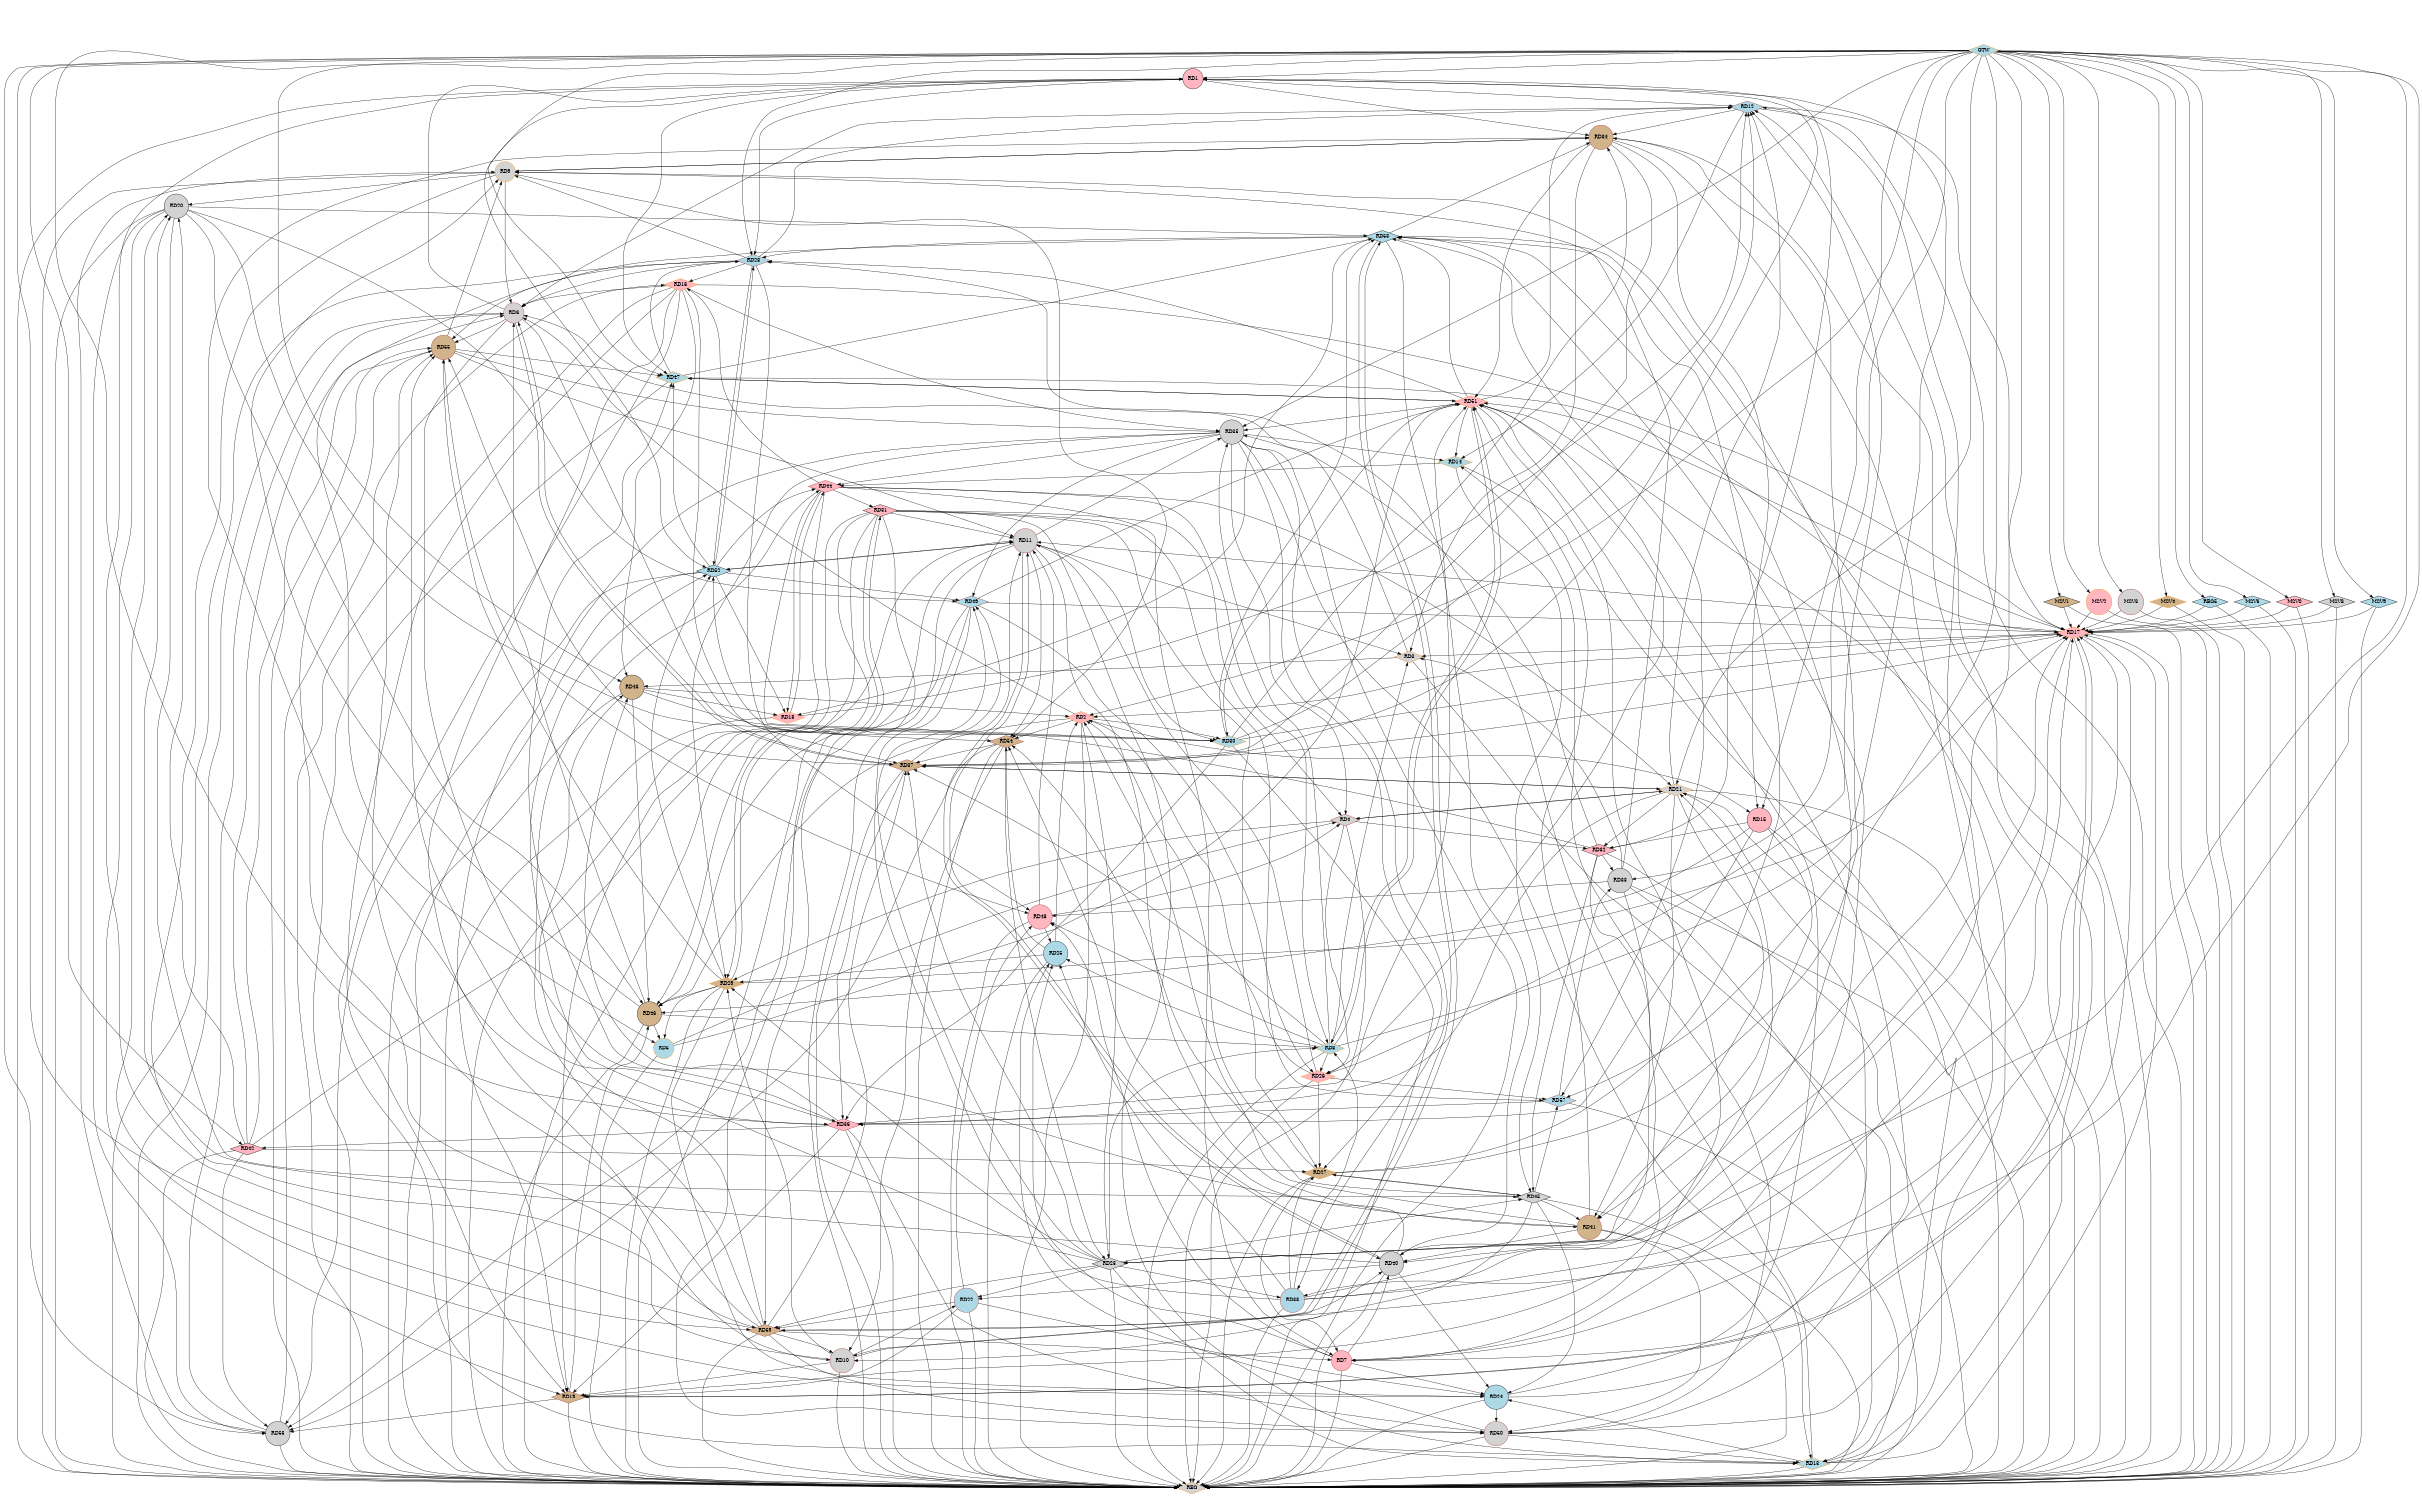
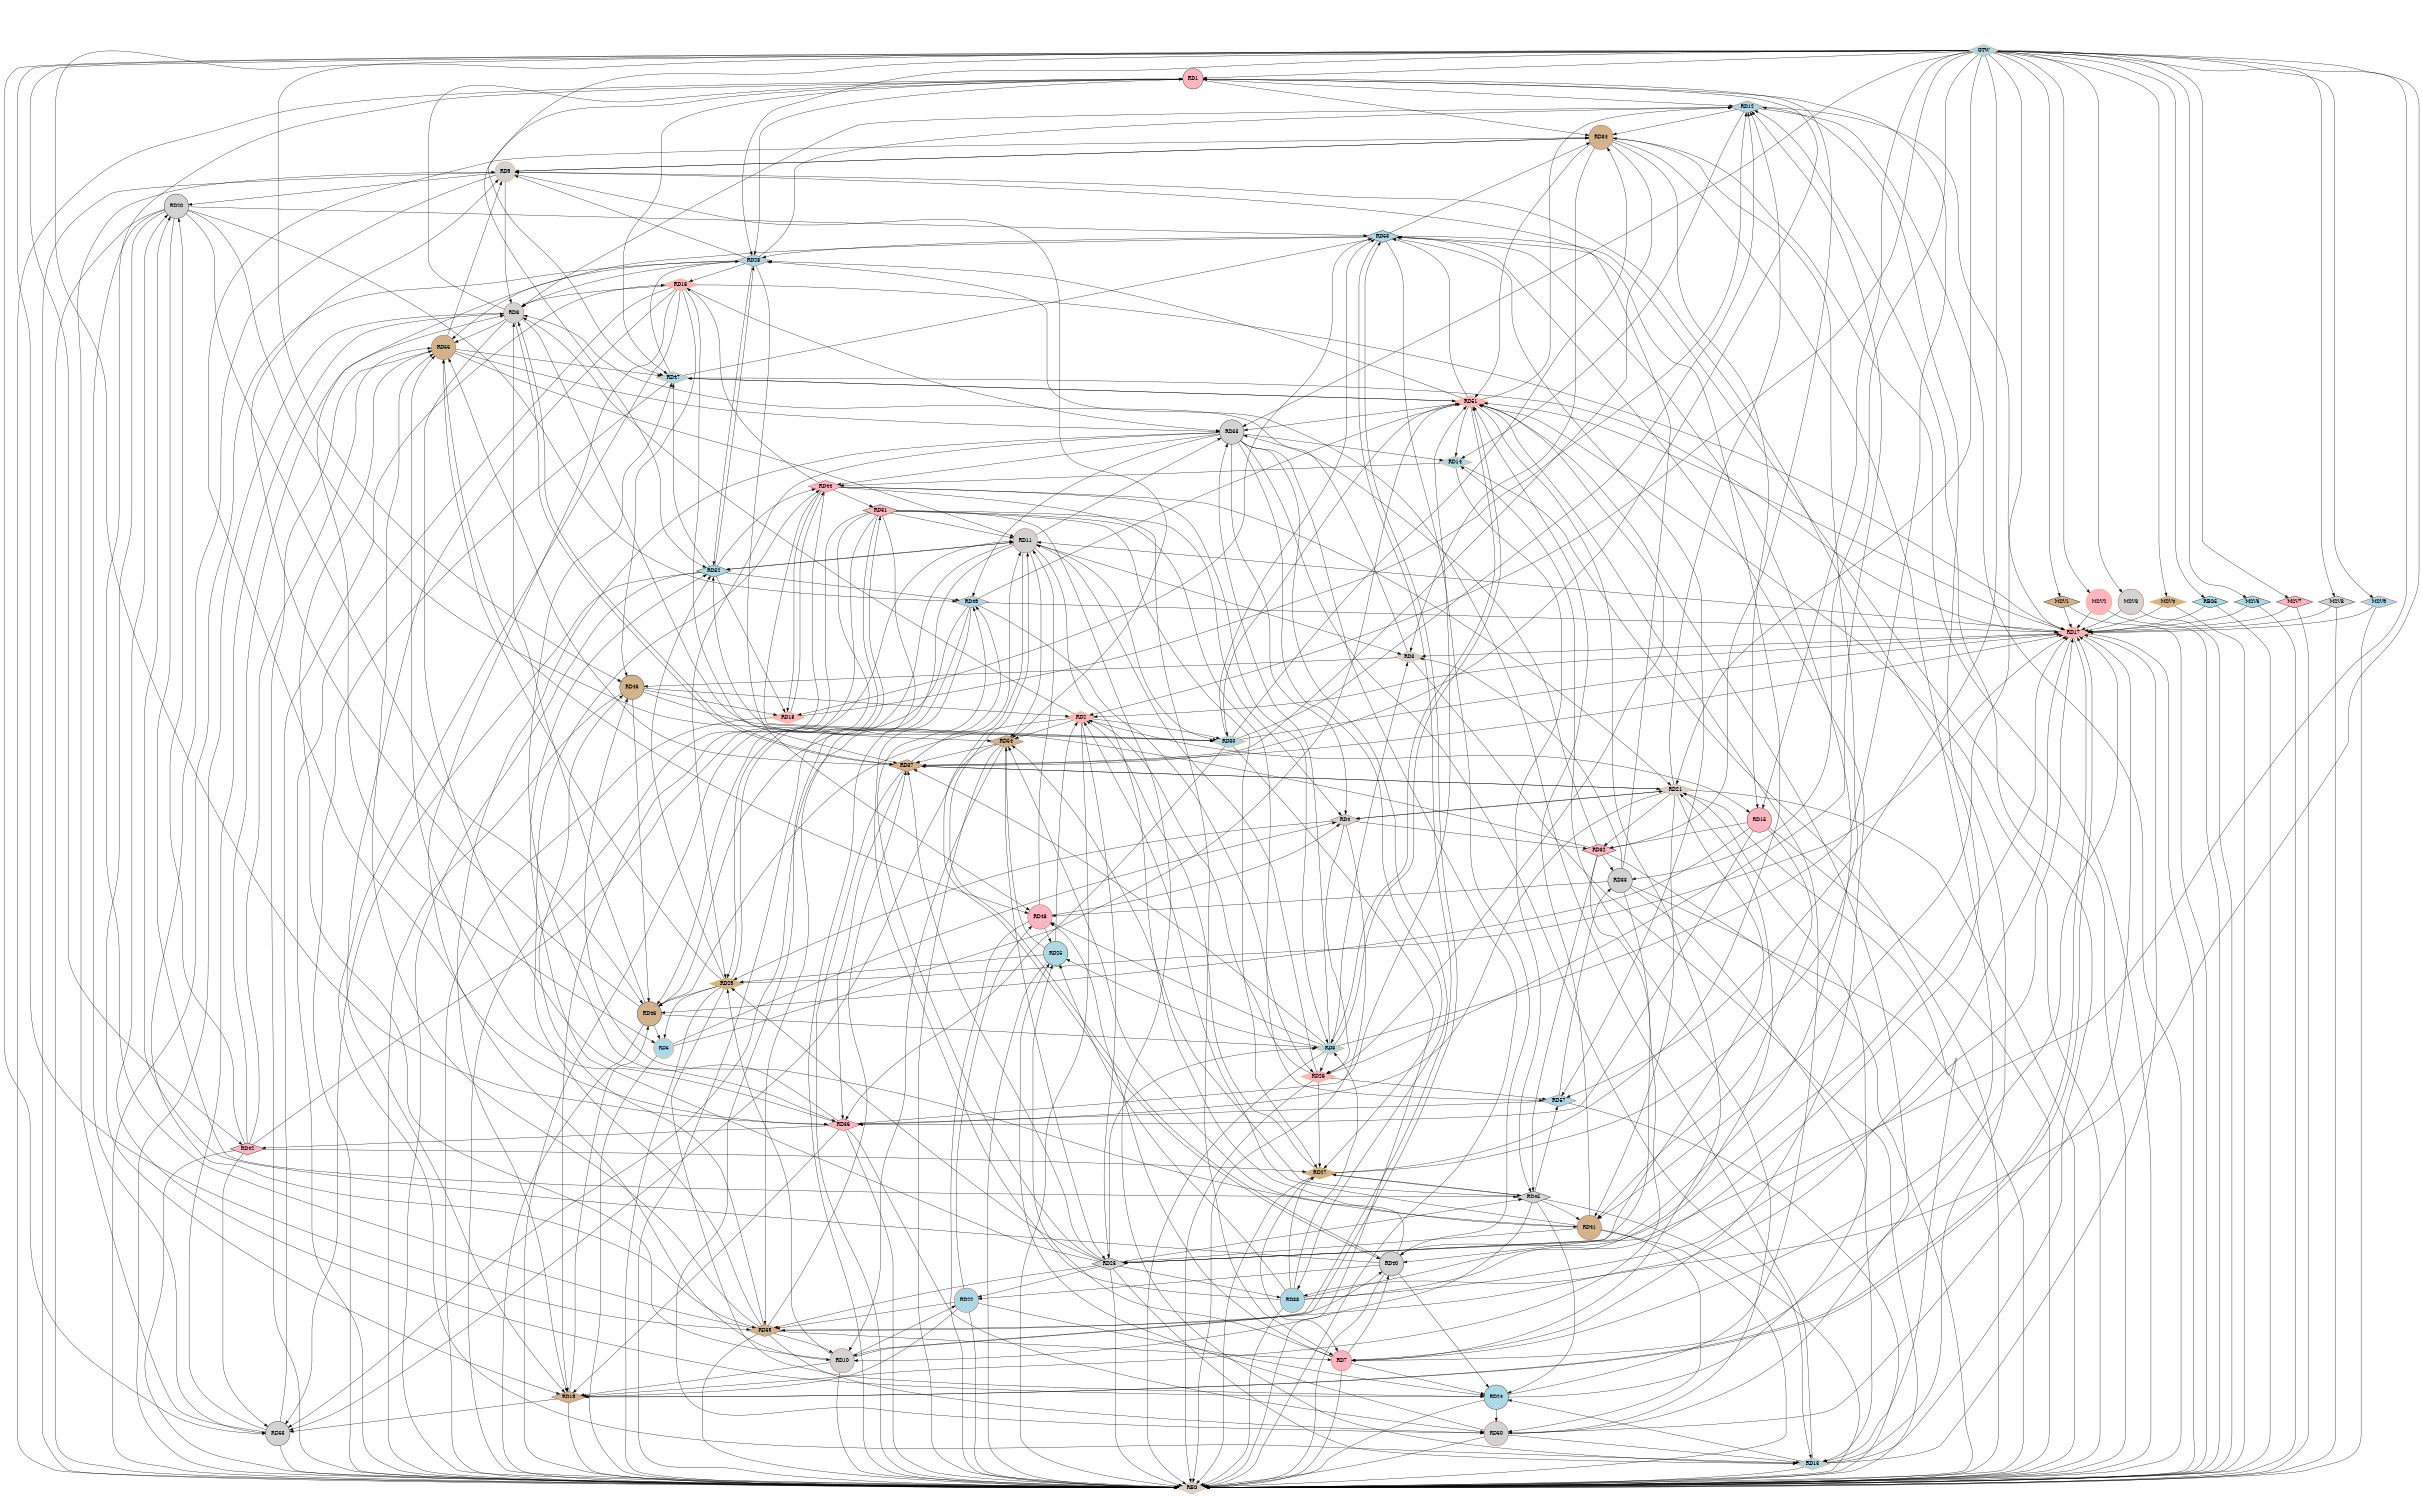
(2295, 602) -> (2295, 602)
(2379, 602) -> (2379, 602)
(1513, 1241) -> (1363, 1245)
